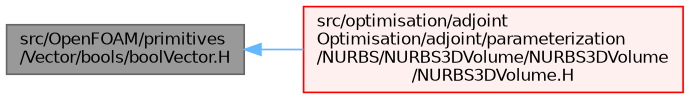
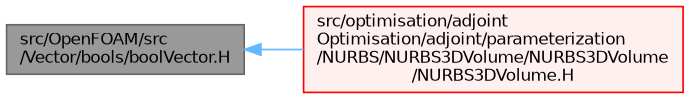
(125, 50) -> (125, 50)
